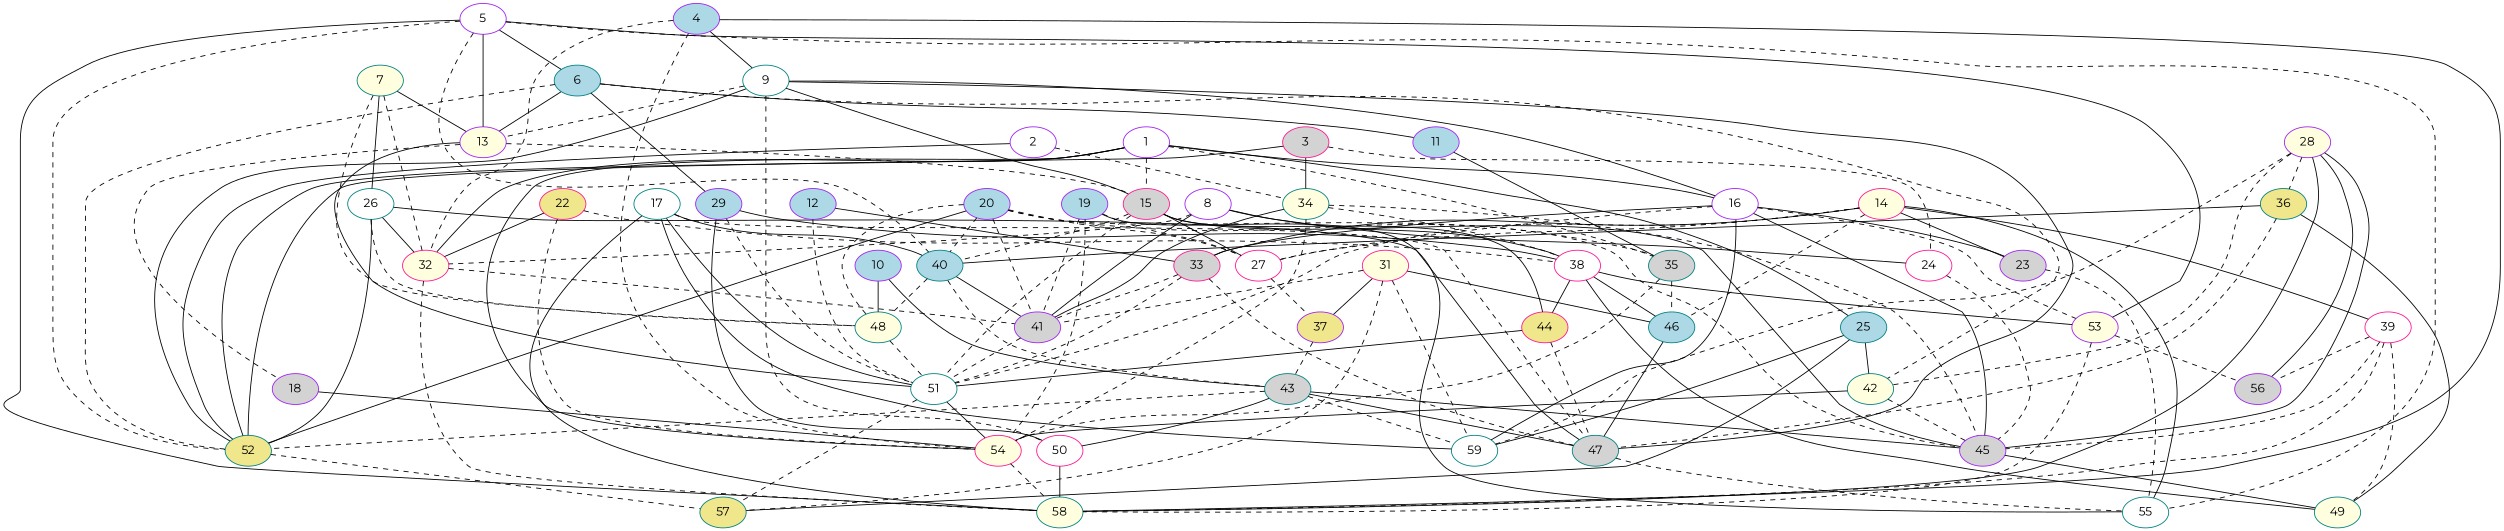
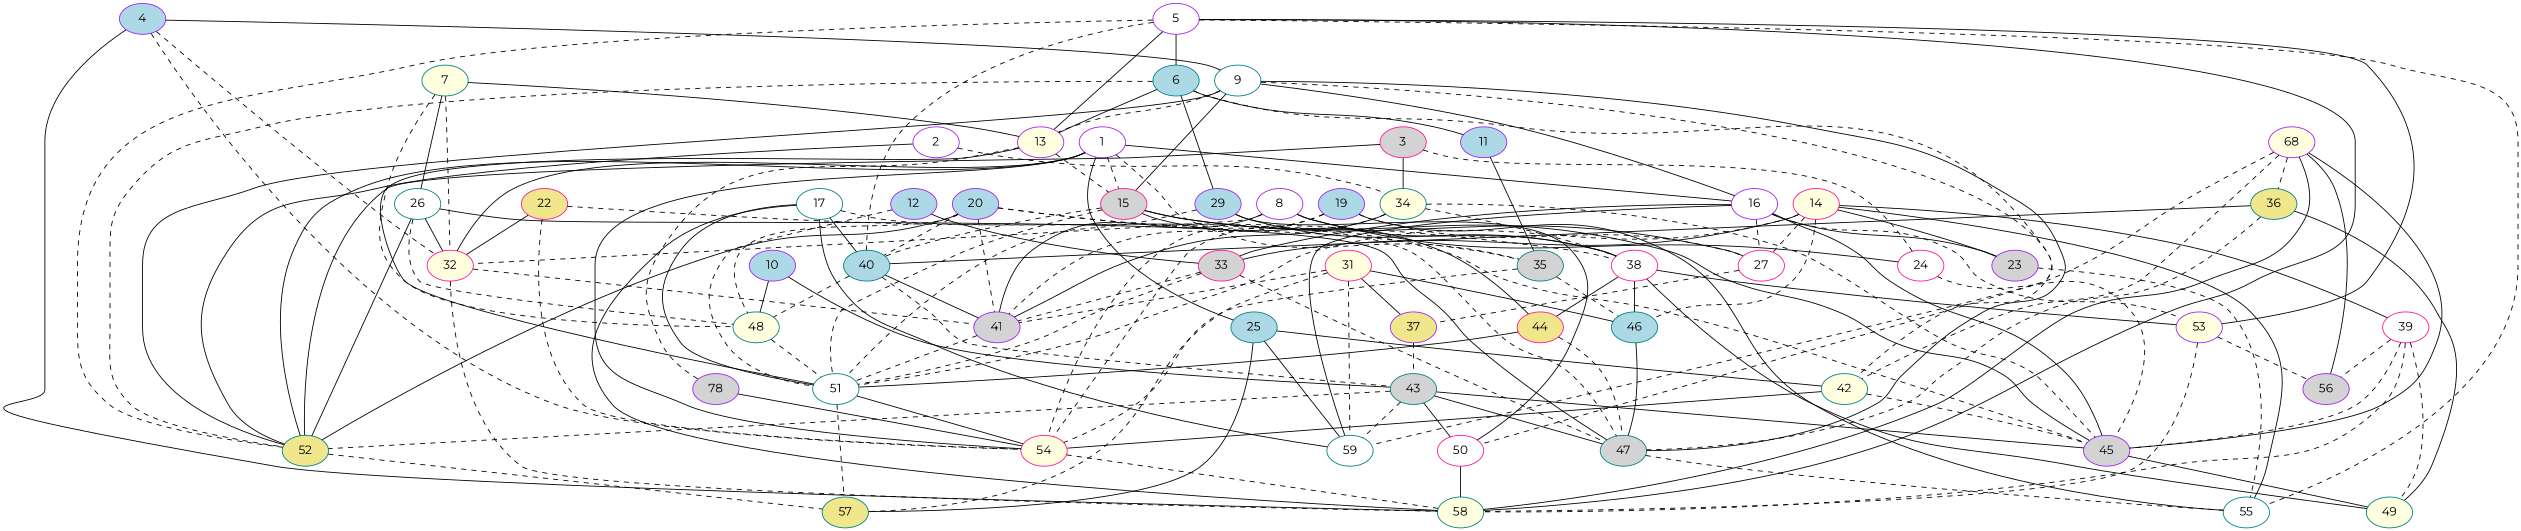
(2307, 142) -> (2292, 142)
(1126, 230) -> none
(295, 389) -> (716, 389)
